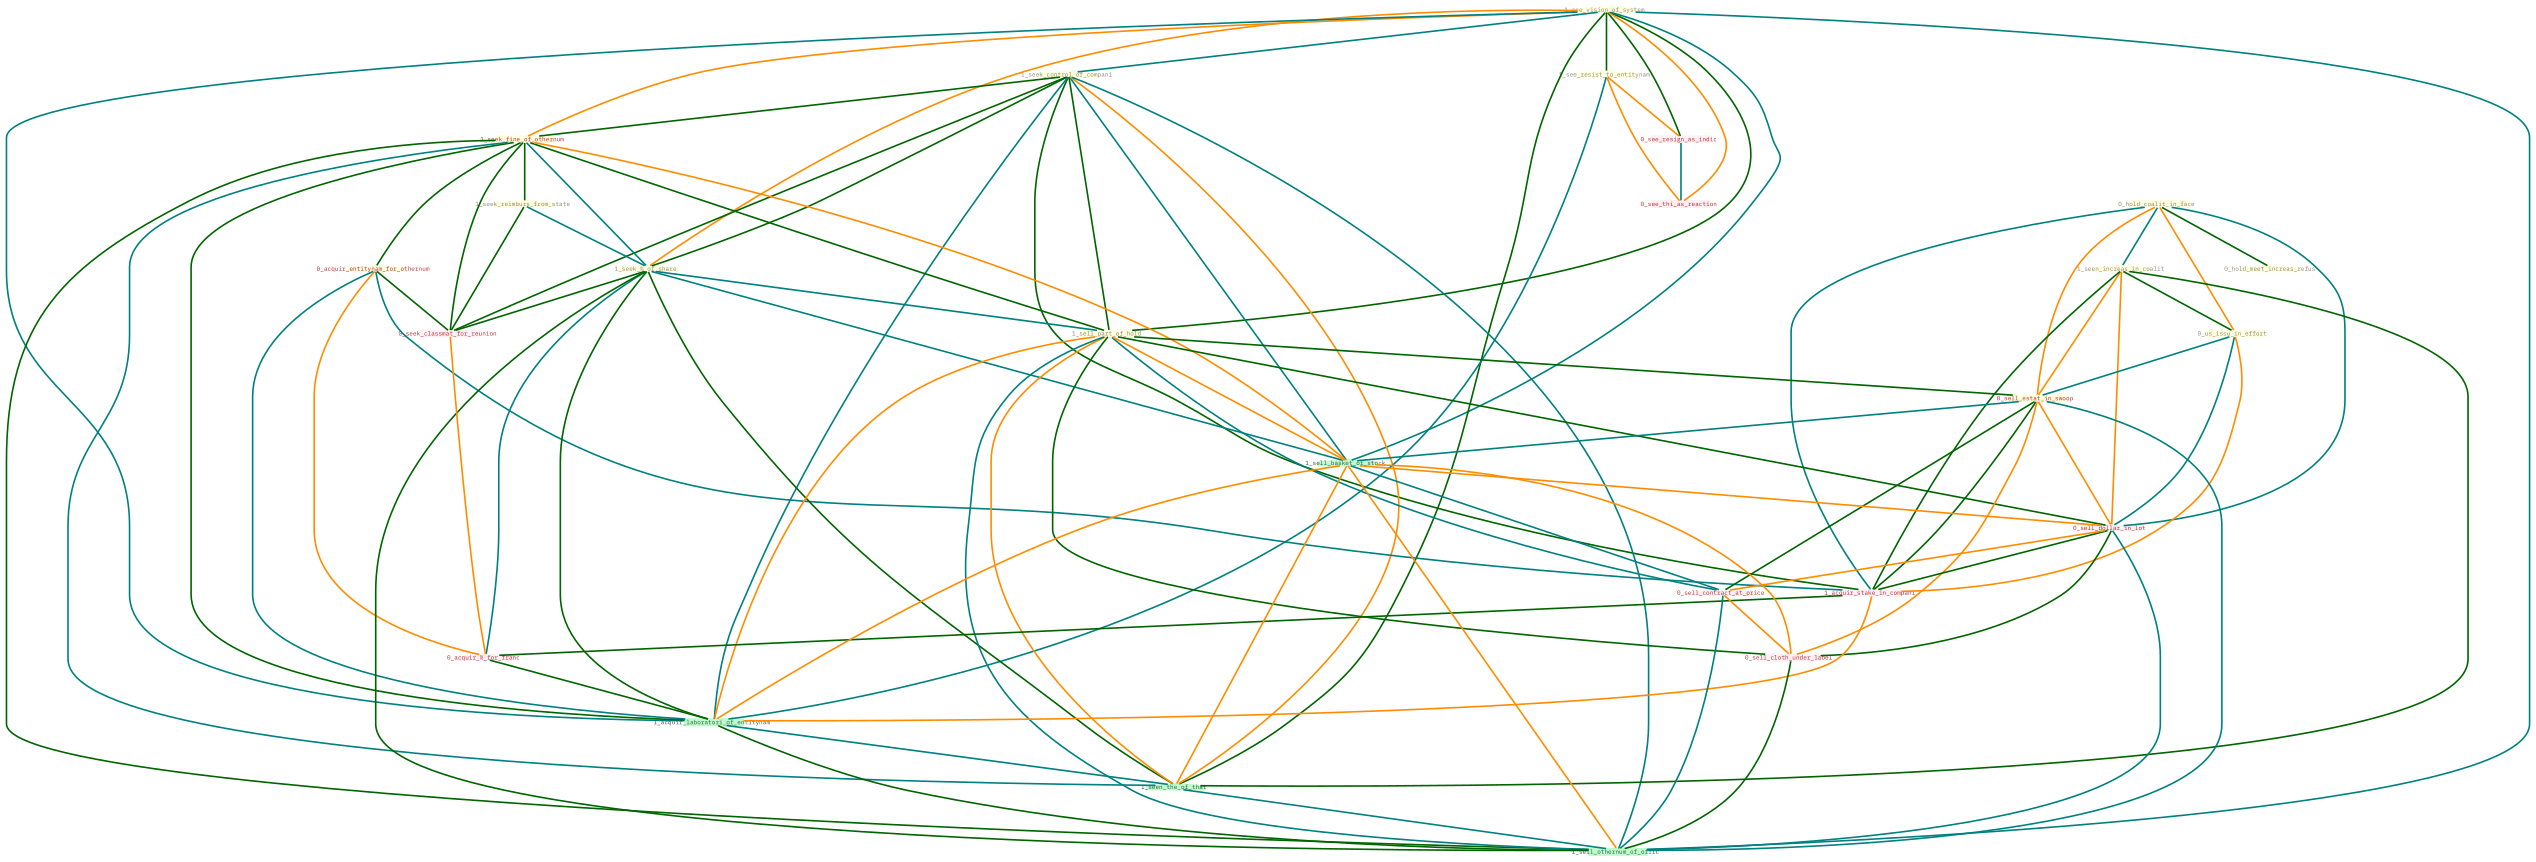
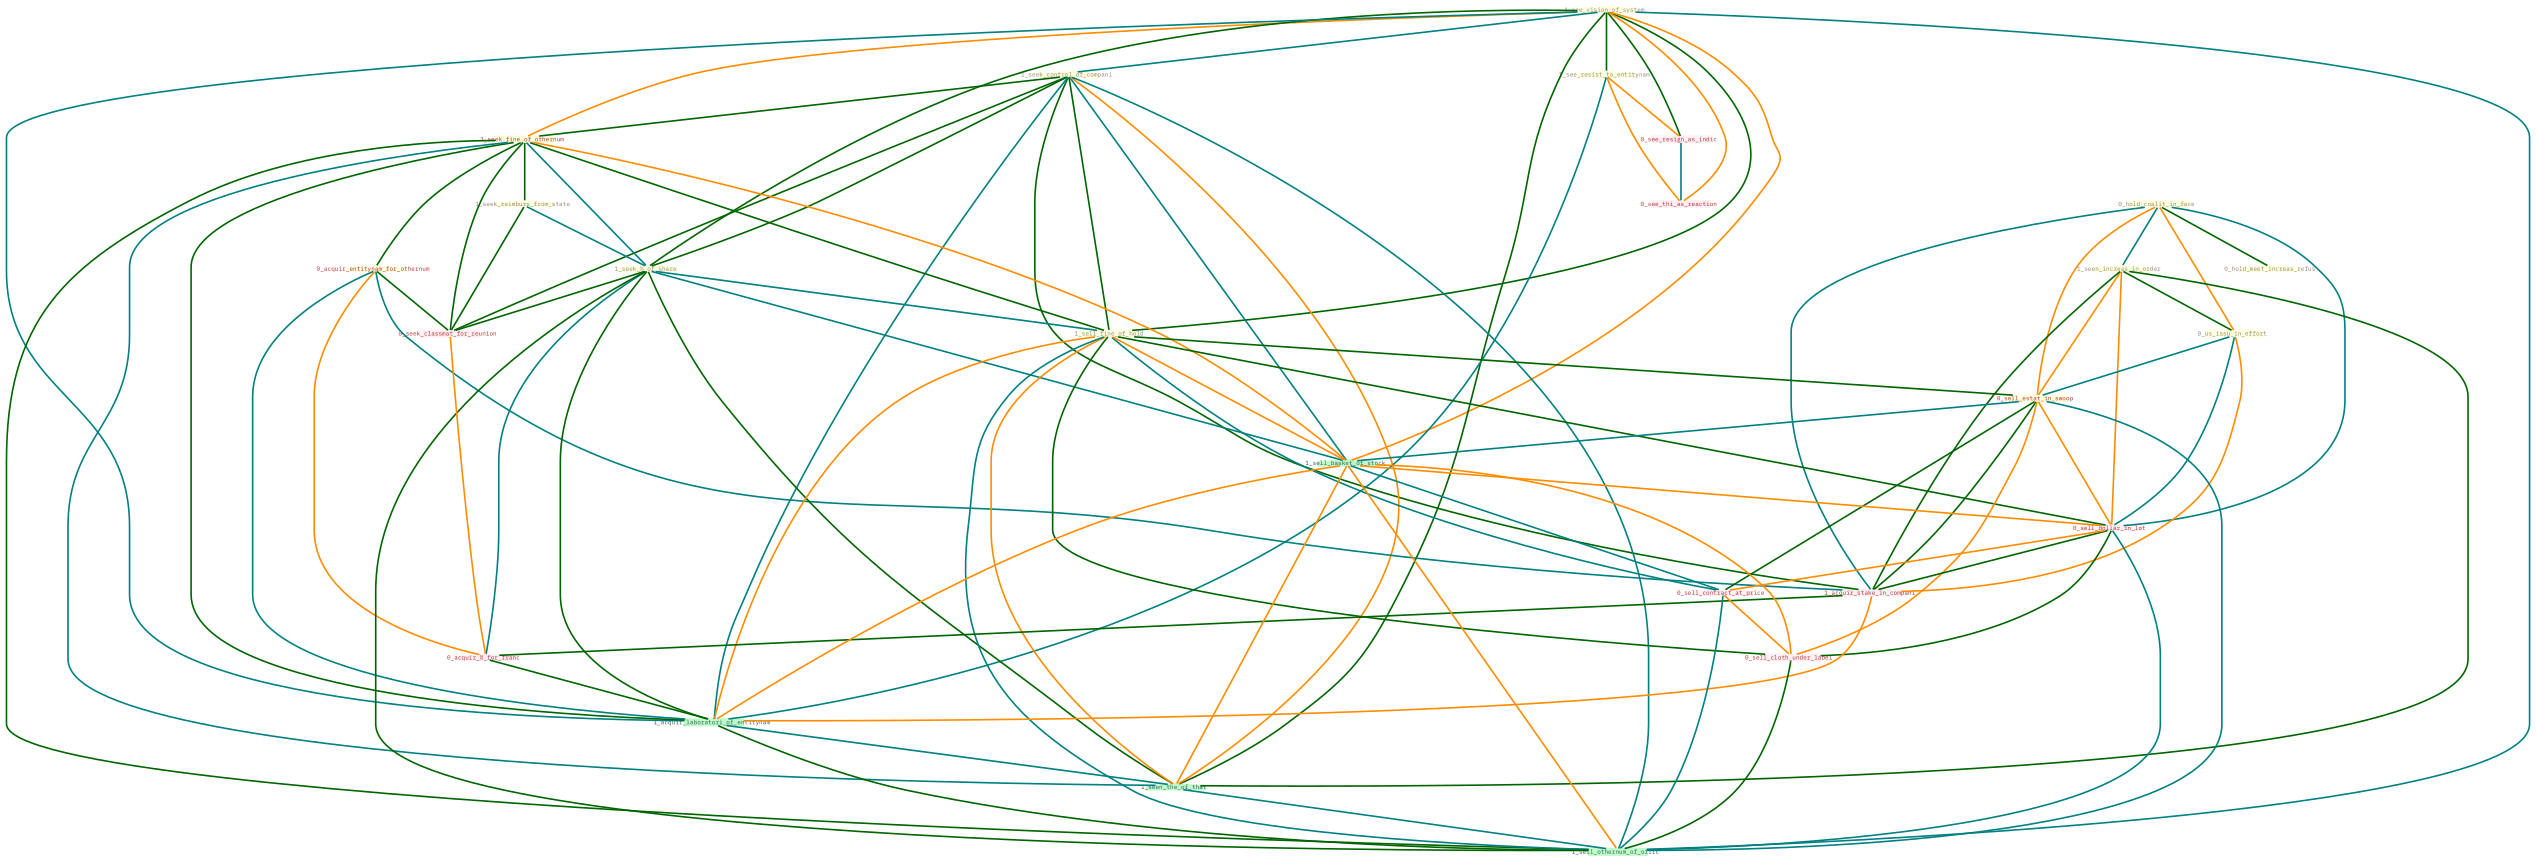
(1090, 55) -> (1090, 55)
(2121, 269) -> (2121, 269)
(1686, 272) -> (1686, 272)
(1109, 334) -> (1109, 334)
